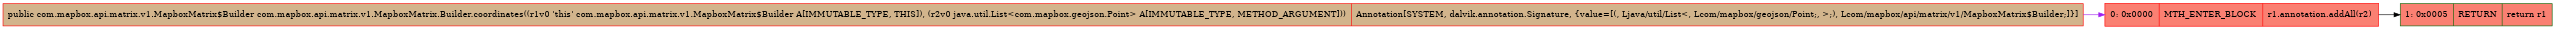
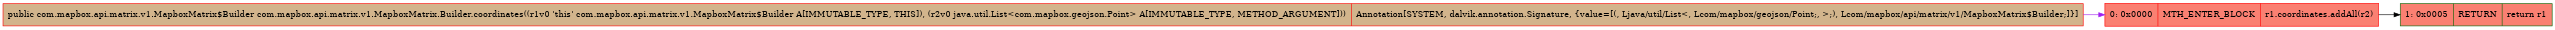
(2320, 14) -> (2319, 14)
